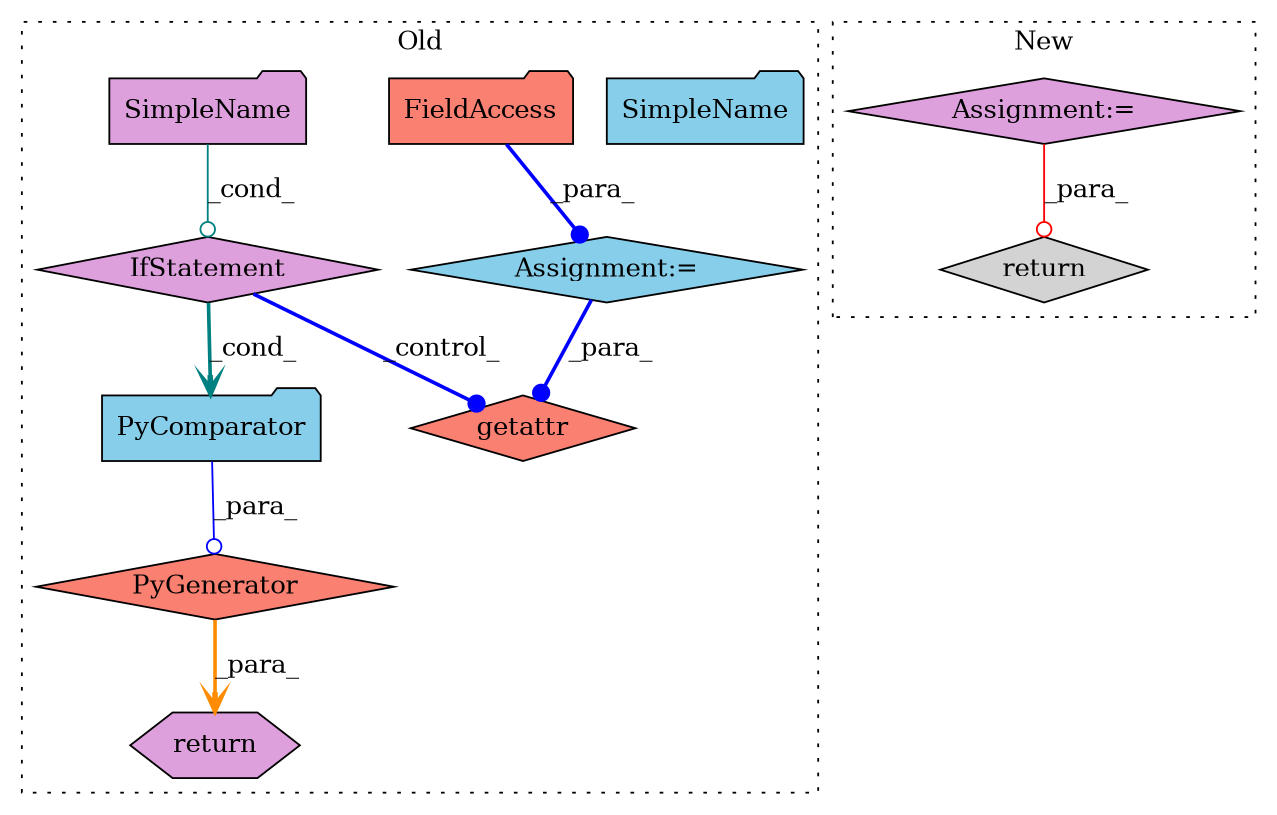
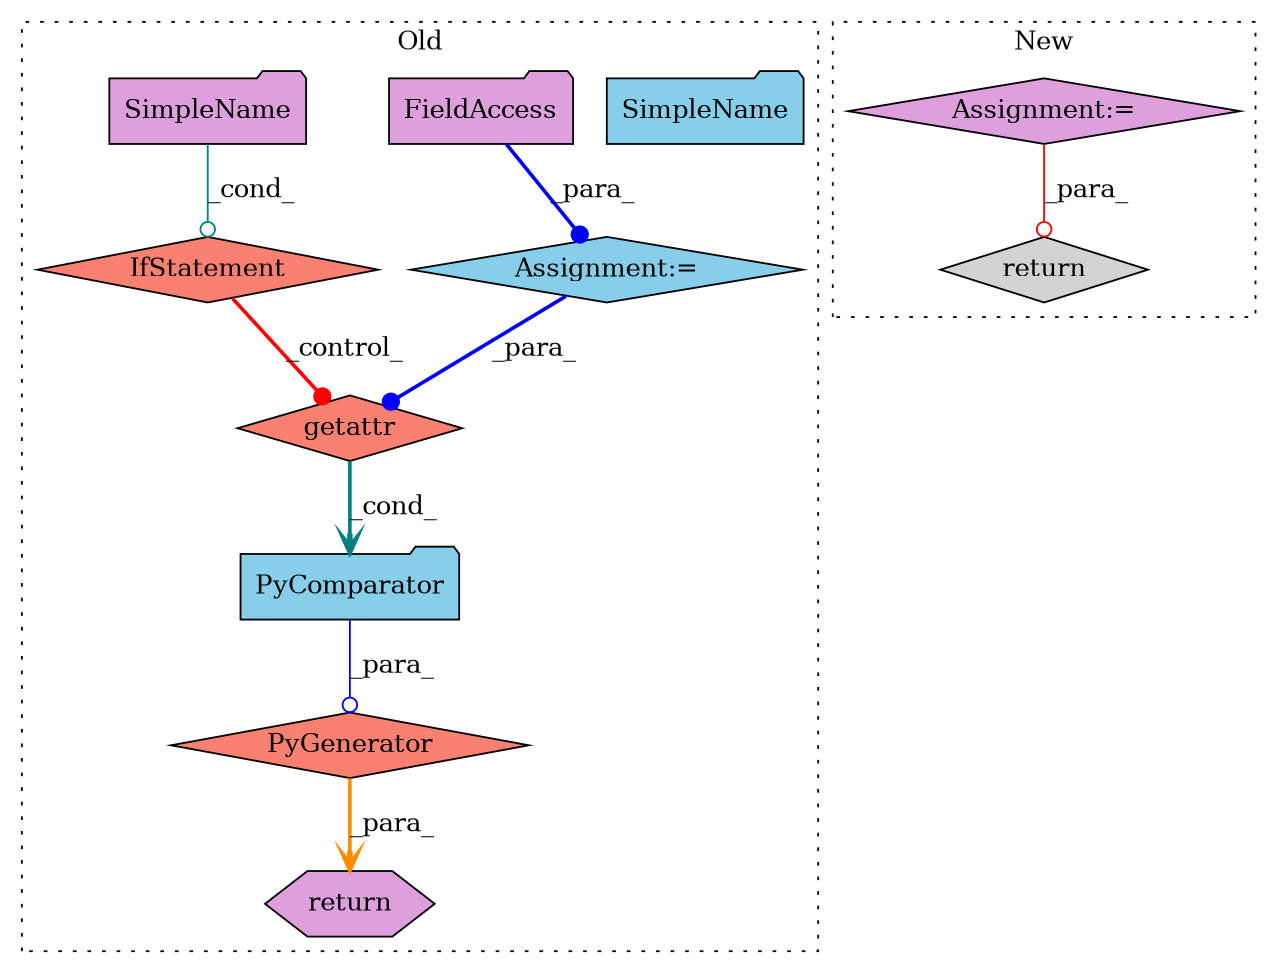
(481, 111) -> (481, 111)
(208, 270) -> (208, 270)
(209, 340) -> (350, 498)
(361, 347) -> (275, 344)
